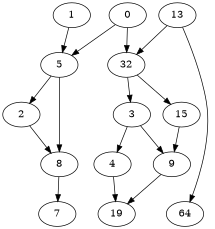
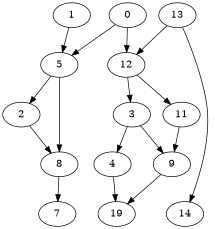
(126, 65) -> (126, 65)
(182, 115) -> (182, 115)
(185, 214) -> (185, 214)
